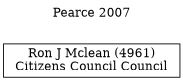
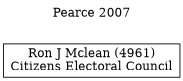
(92, 61) -> (92, 61)
